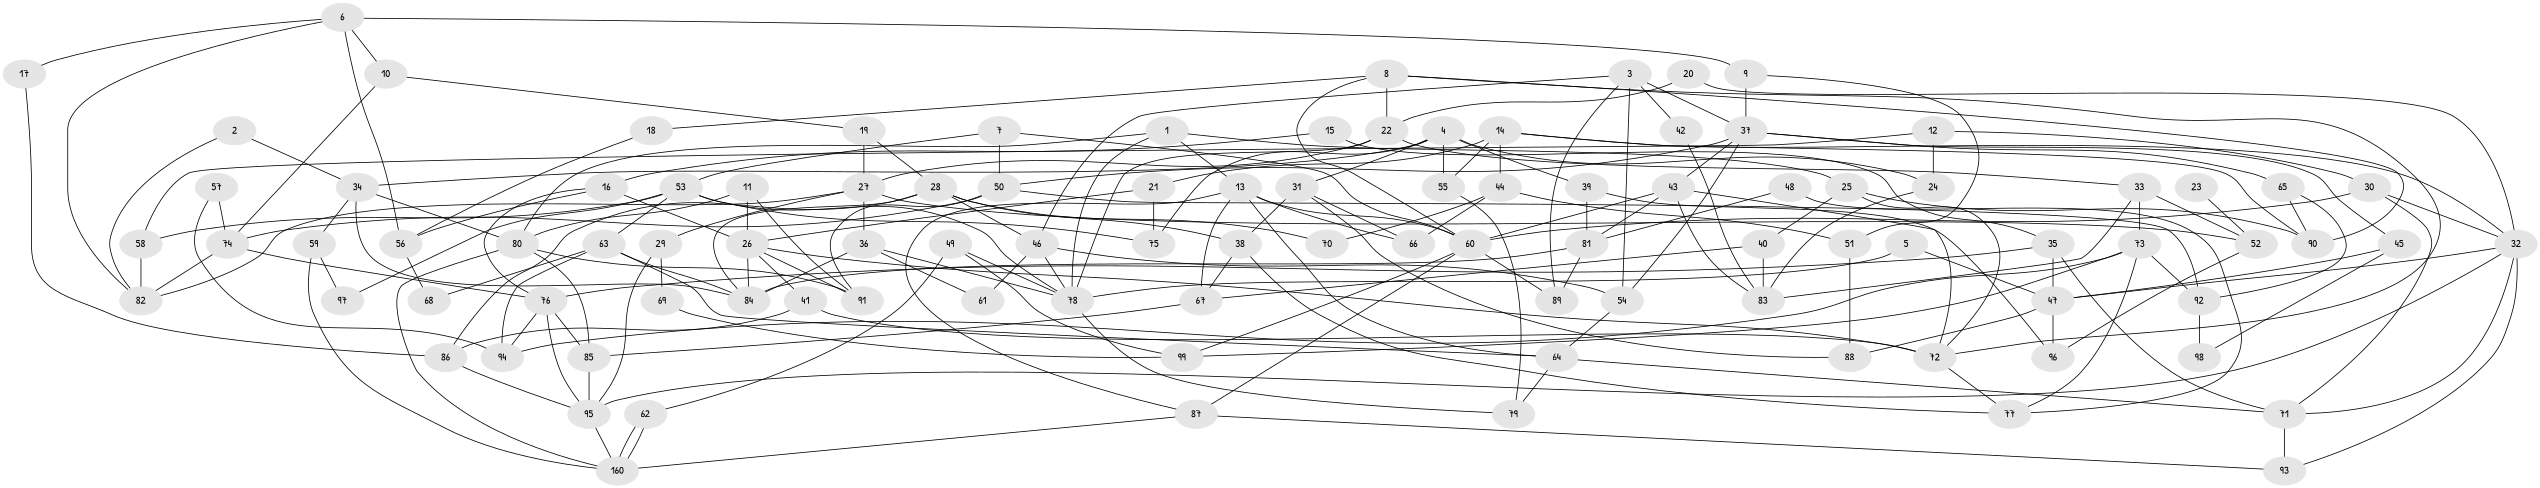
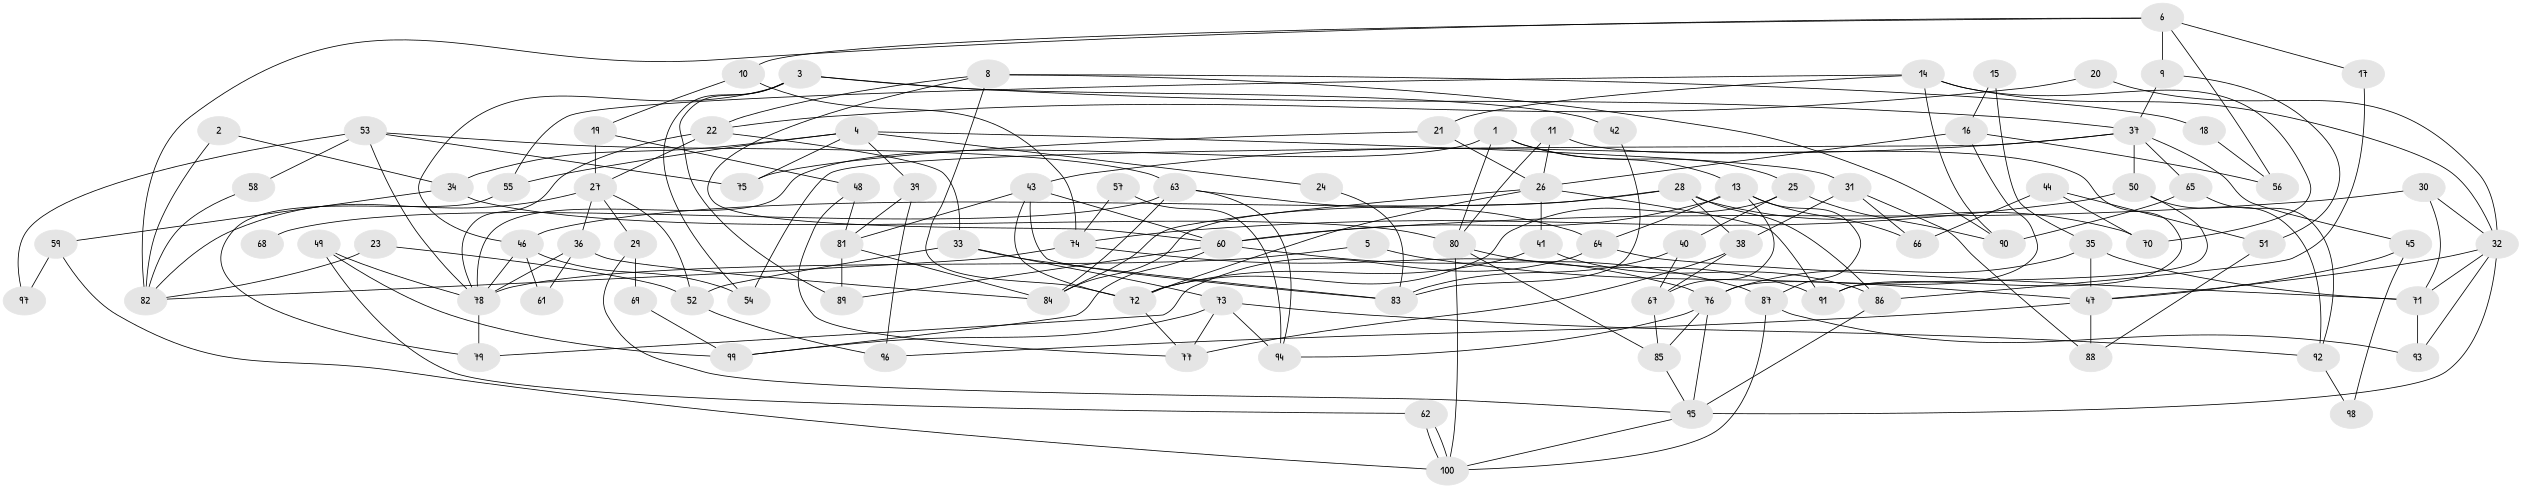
(999, 131) -> none
(1933, 131) -> none
(900, 159) -> (721, 158)
(1500, 163) -> (2198, 92)
(414, 271) -> none
none -> (264, 280)
(529, 286) -> none
(1589, 329) -> none
(617, 471) -> (1447, 471)
